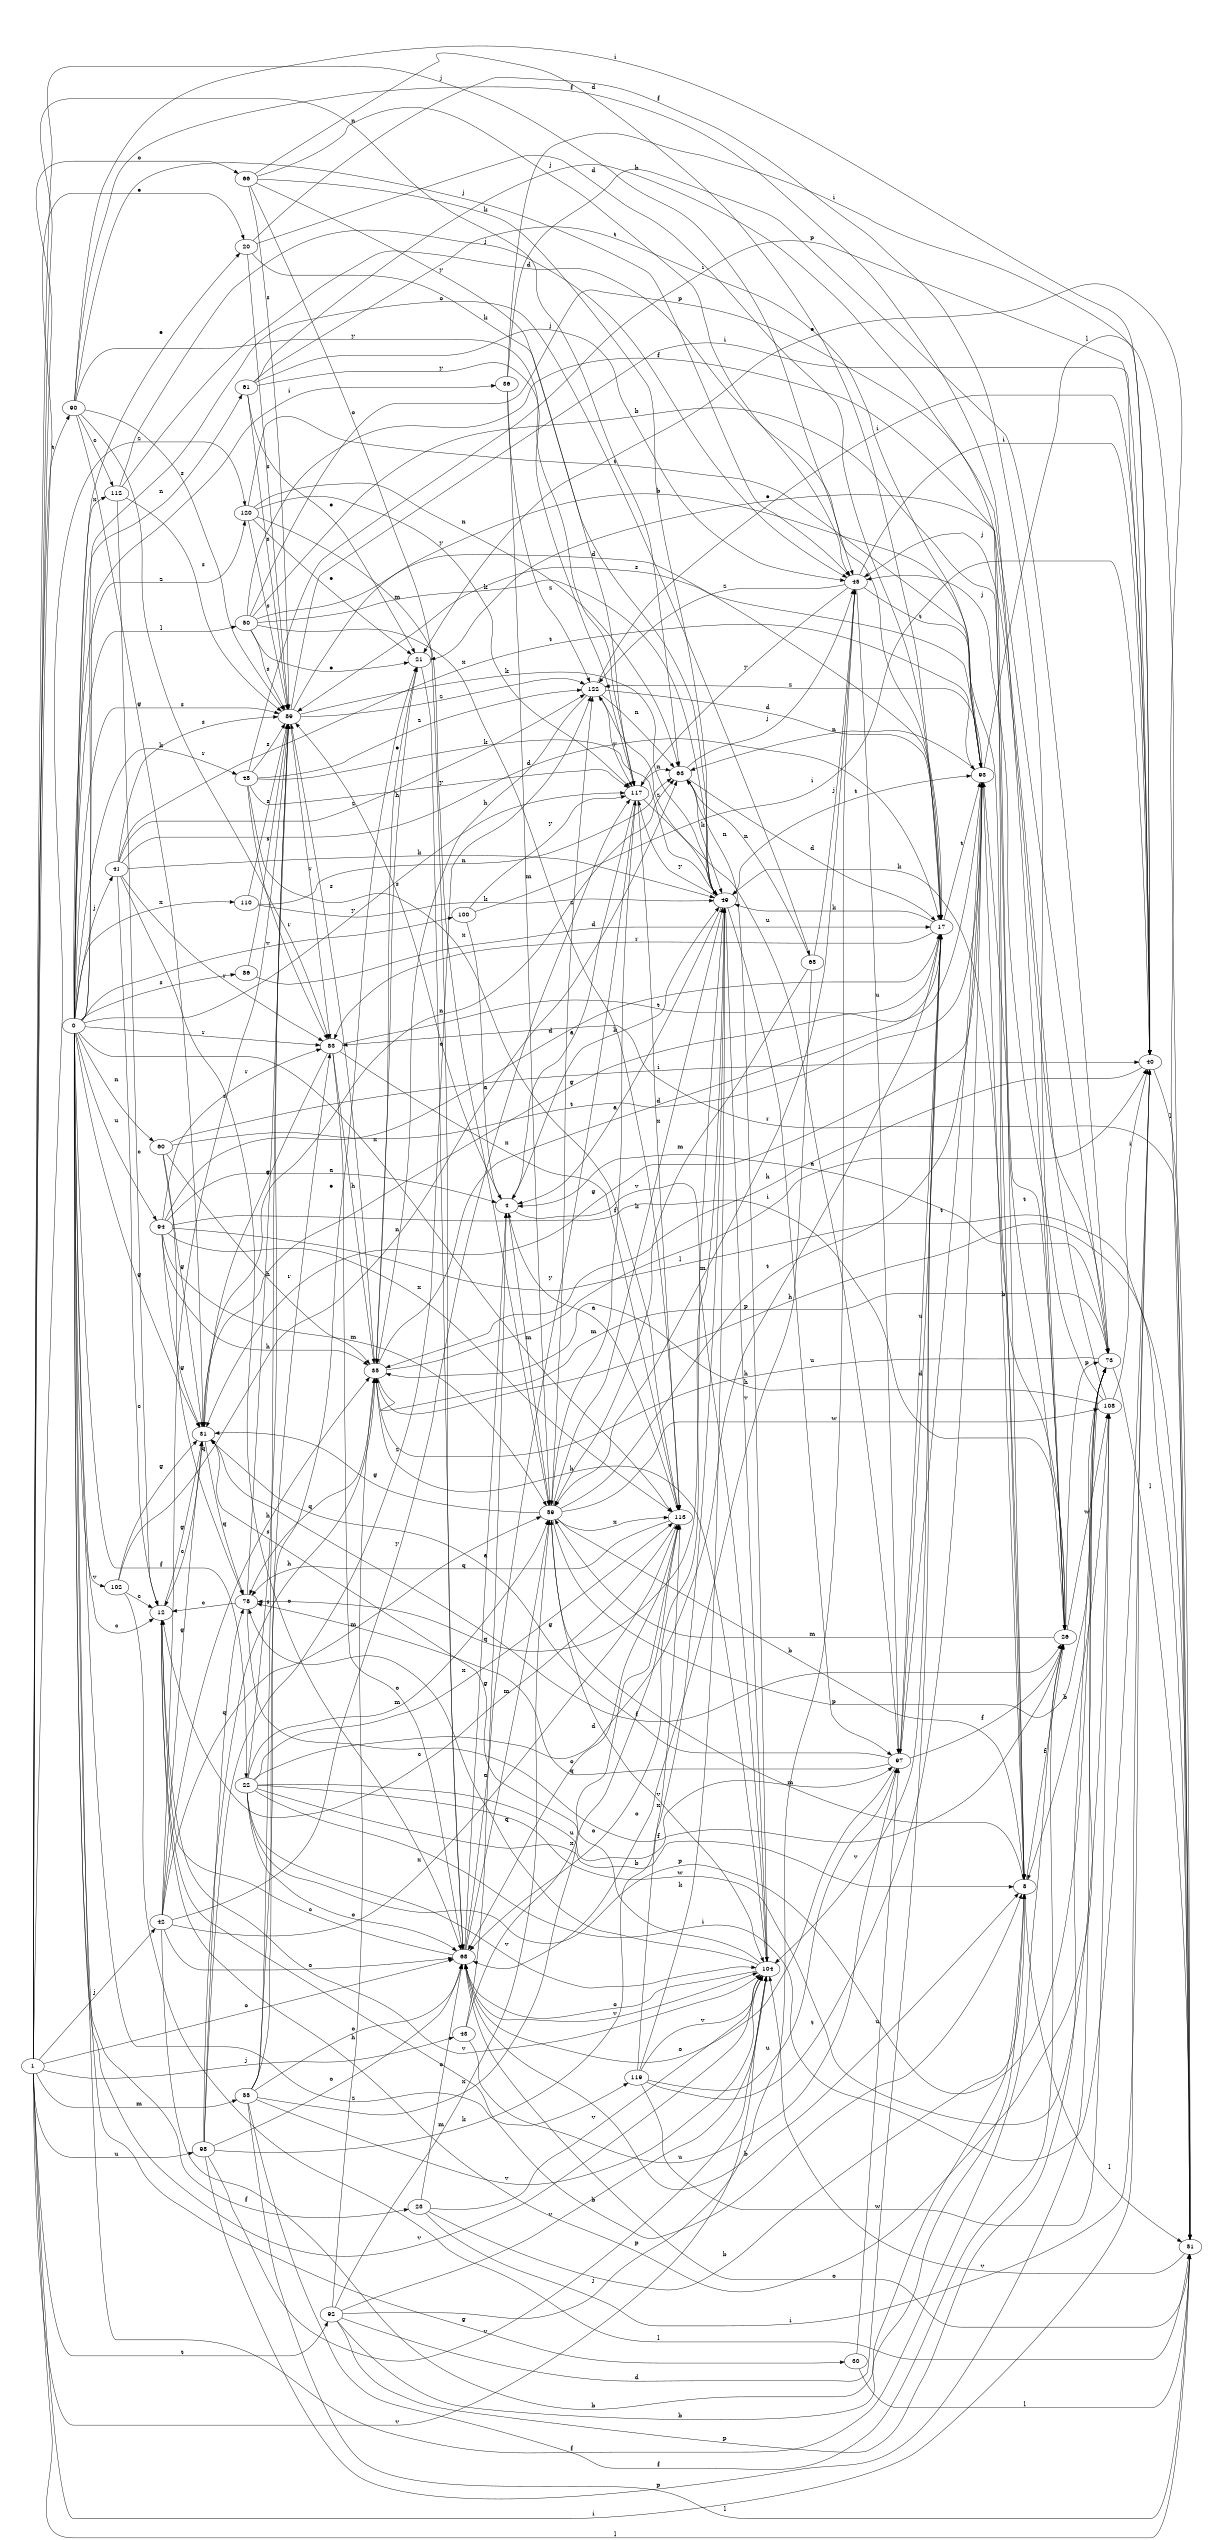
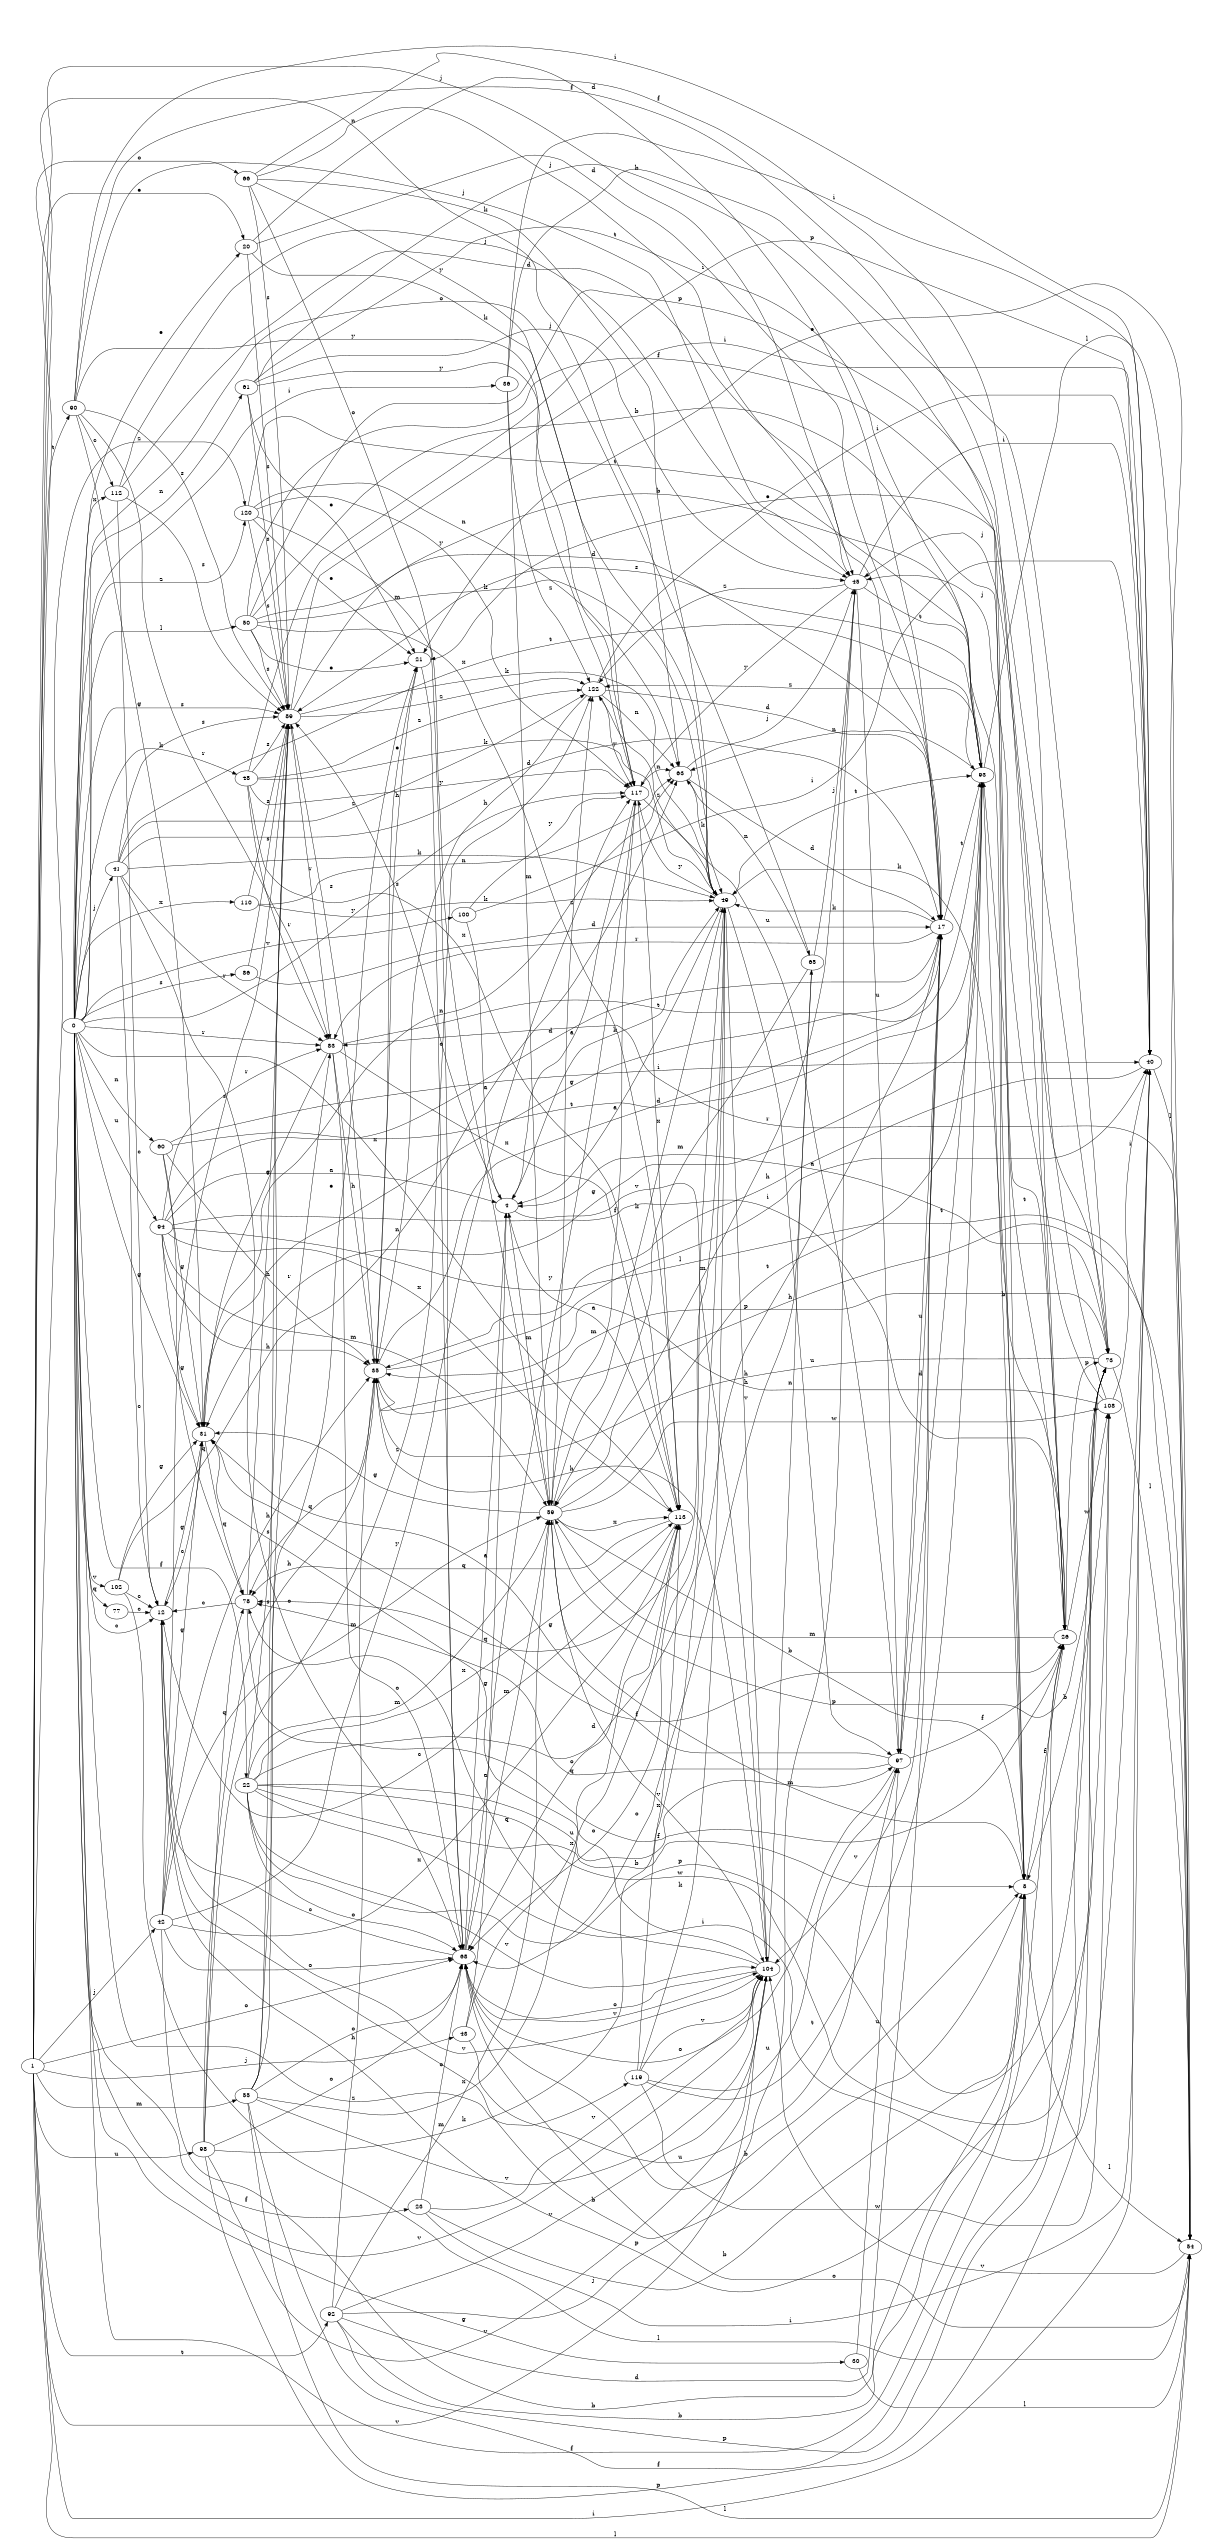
(755, 1367) -> (790, 1468)
none -> (117, 1611)
(1190, 2247) -> (1190, 2247)
